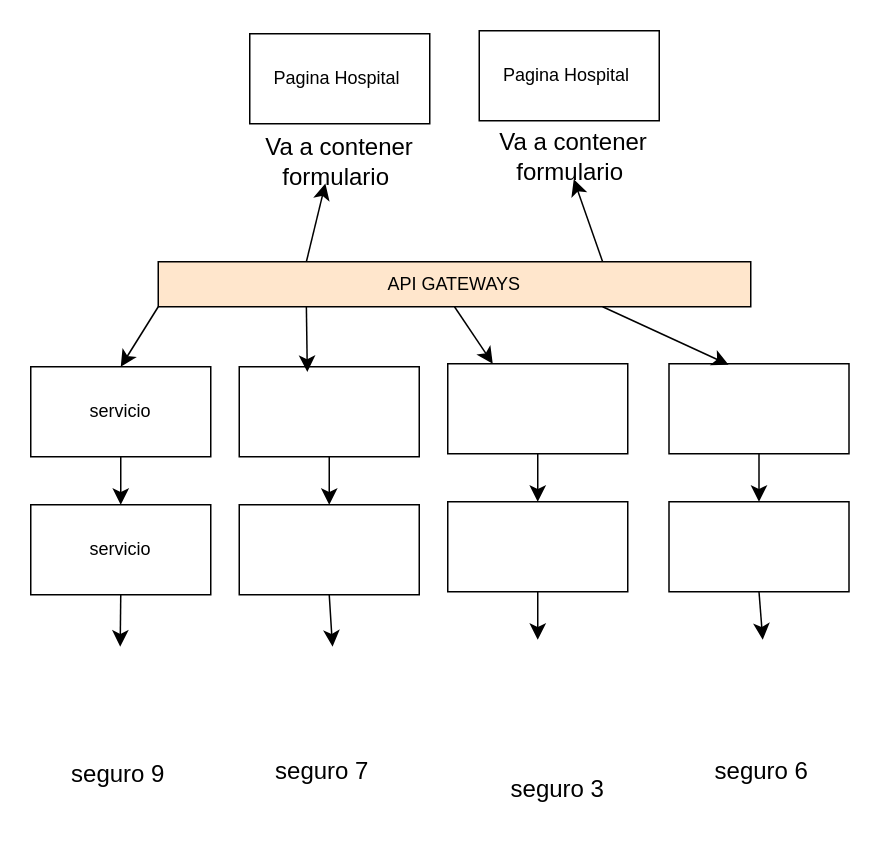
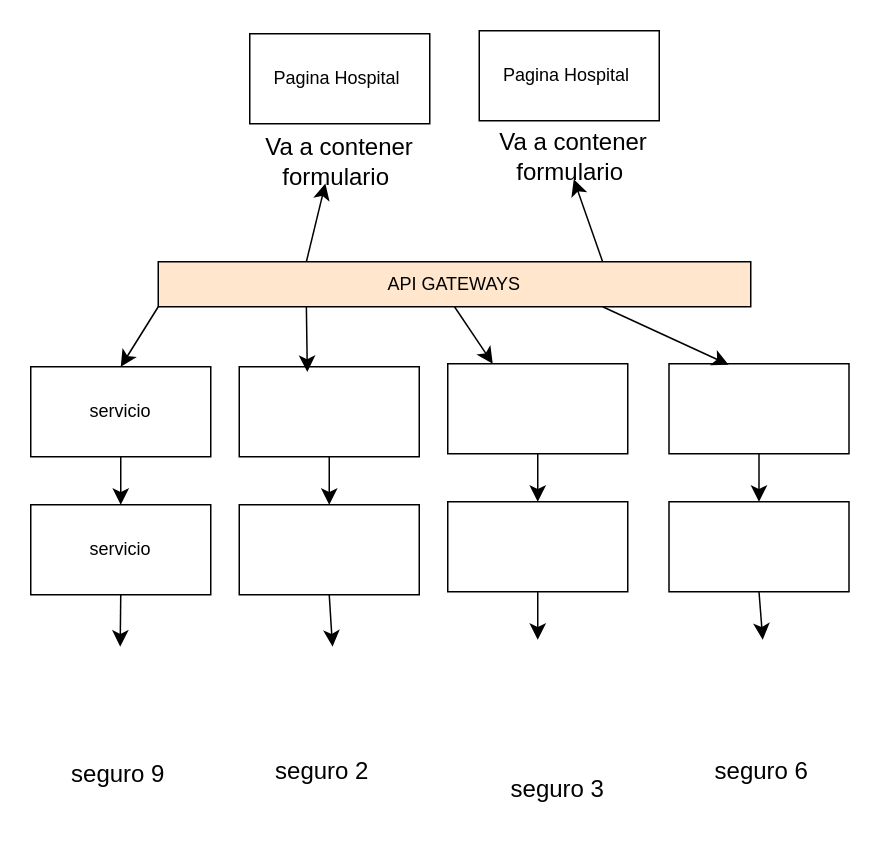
(323, 770) -> (323, 770)
